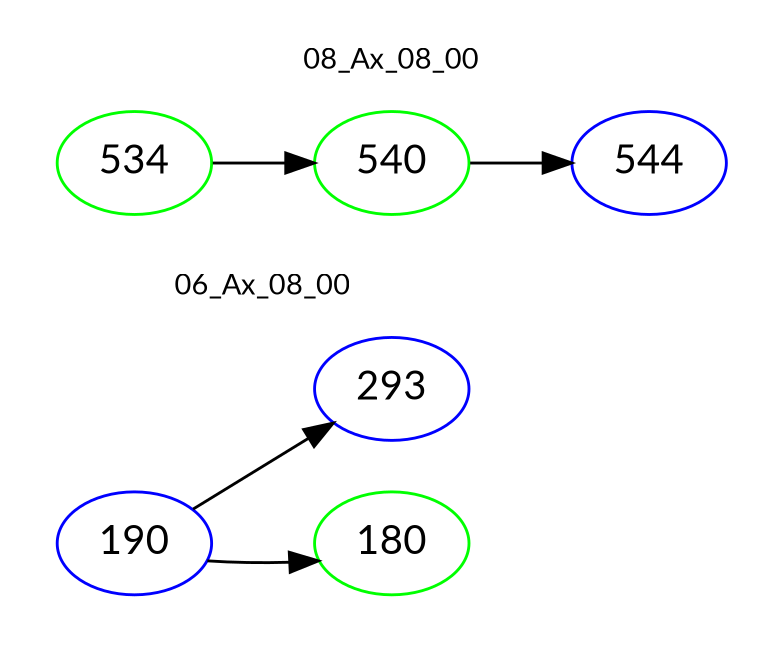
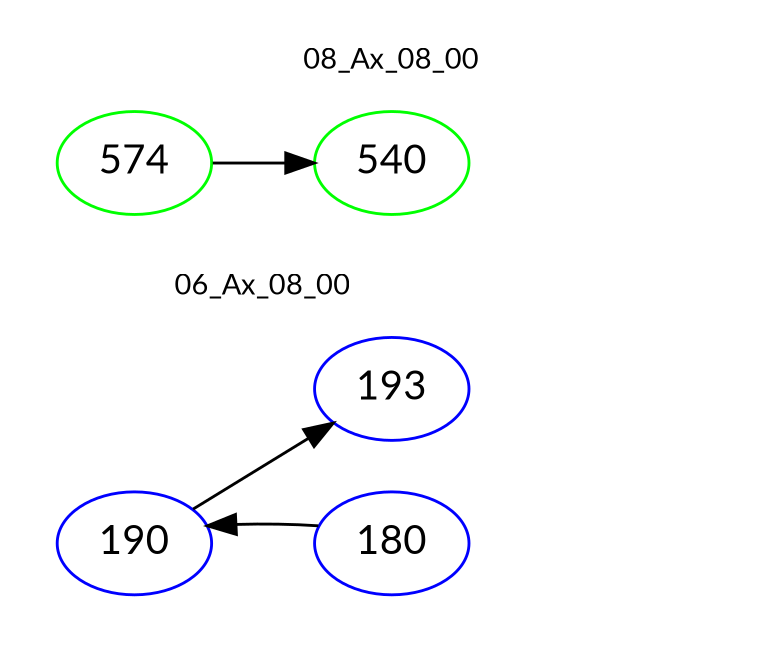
(134, 163) -> (134, 163)
(649, 163) -> none
(392, 389) -> (392, 389)
(392, 543) -> (392, 543)
(248, 563) -> (277, 524)
